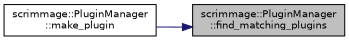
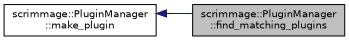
(169, 27) -> (180, 13)
